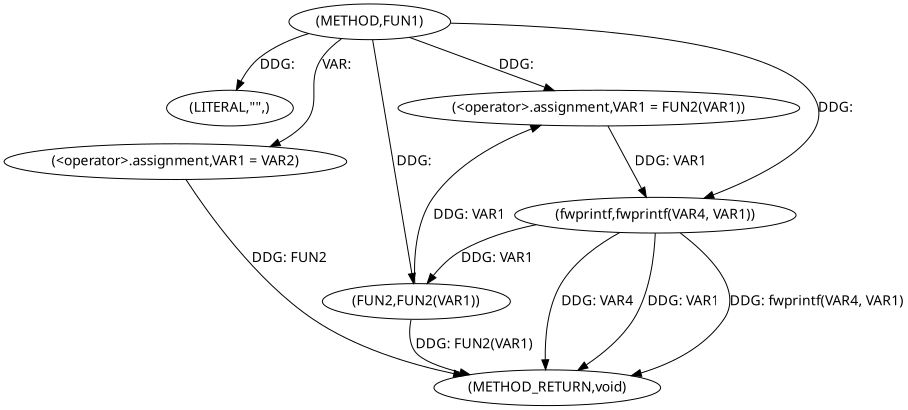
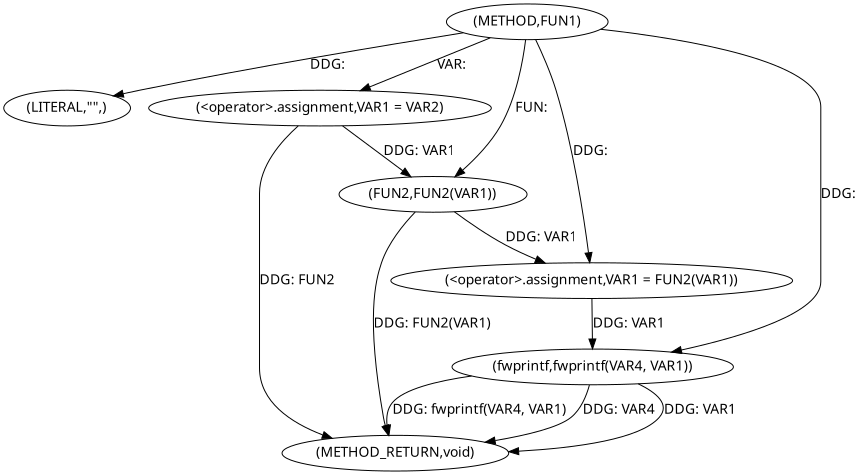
(416, 162) -> (534, 108)
(480, 242) -> (373, 148)
